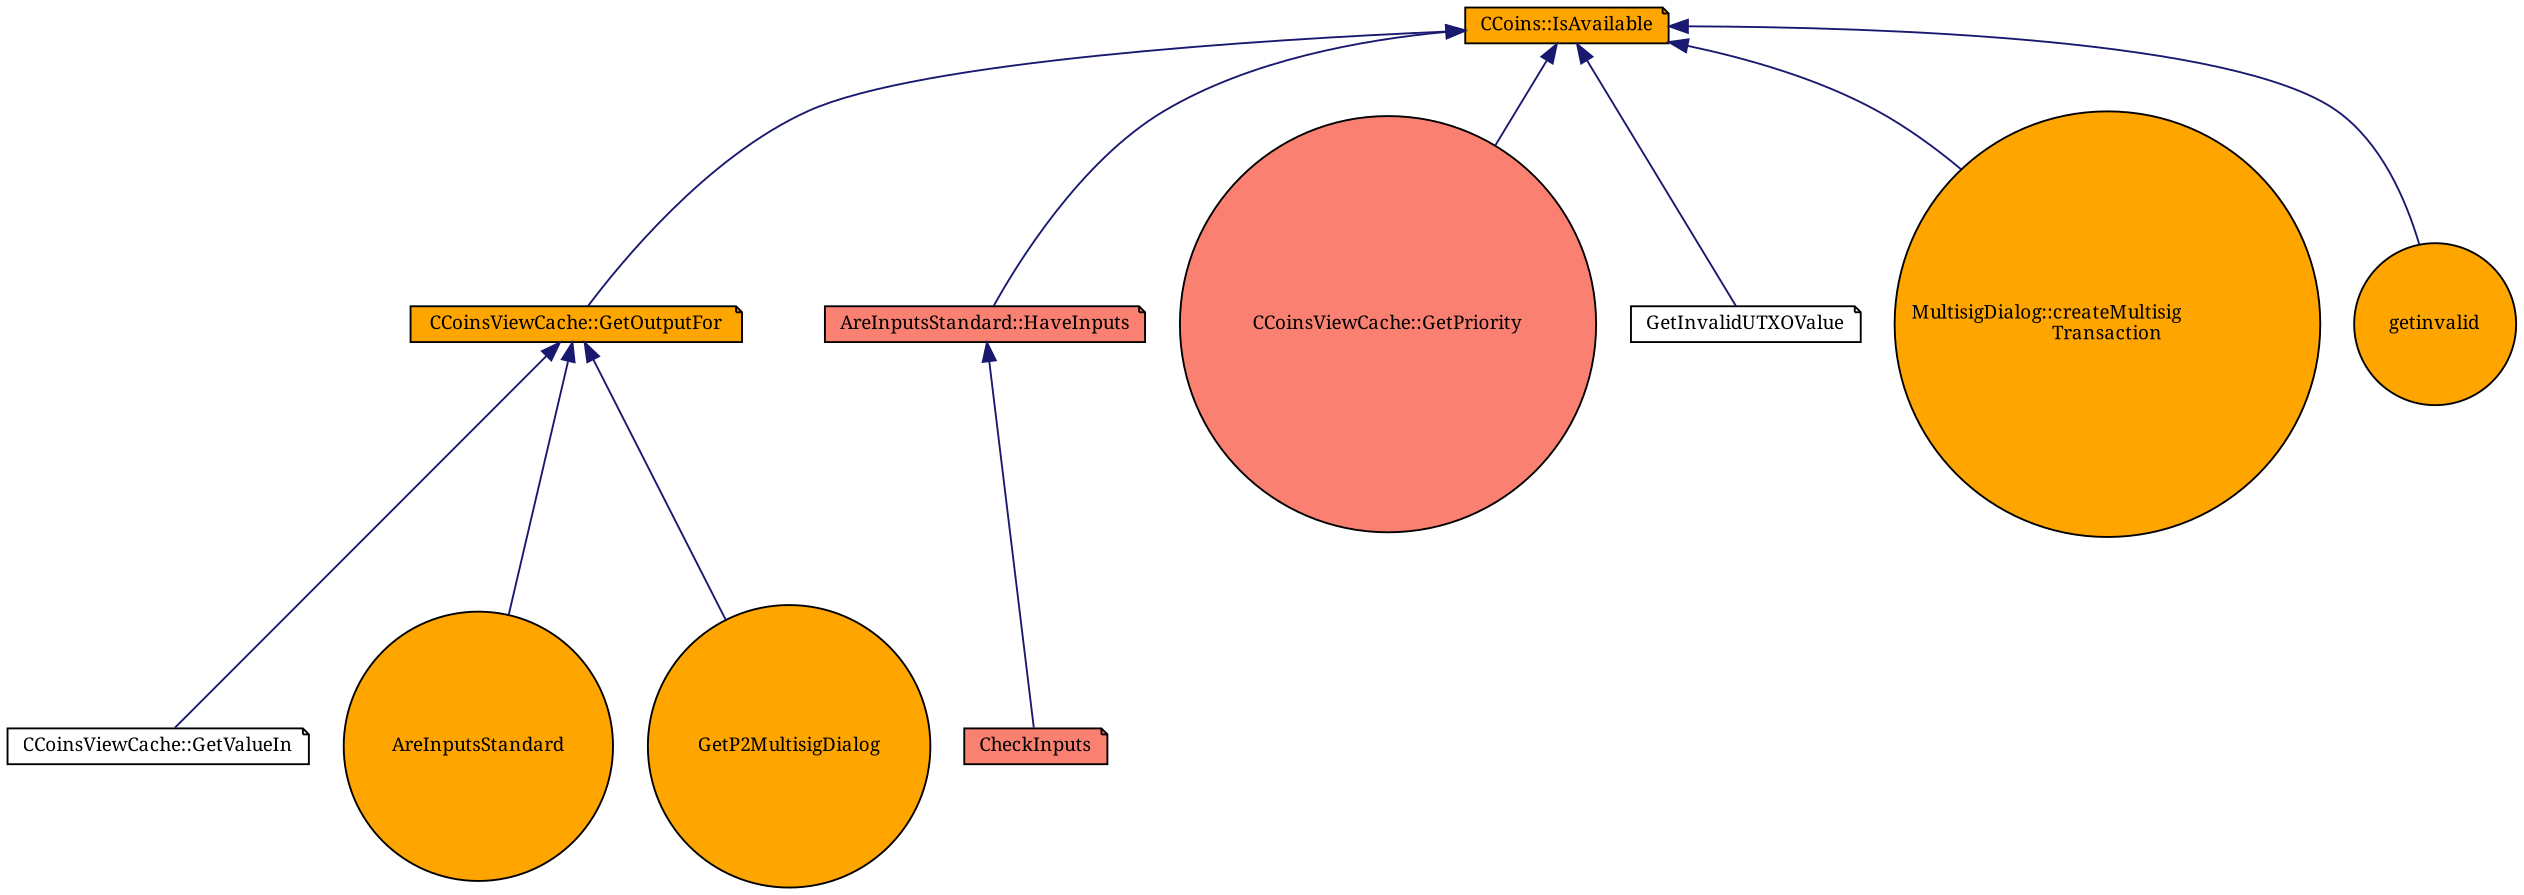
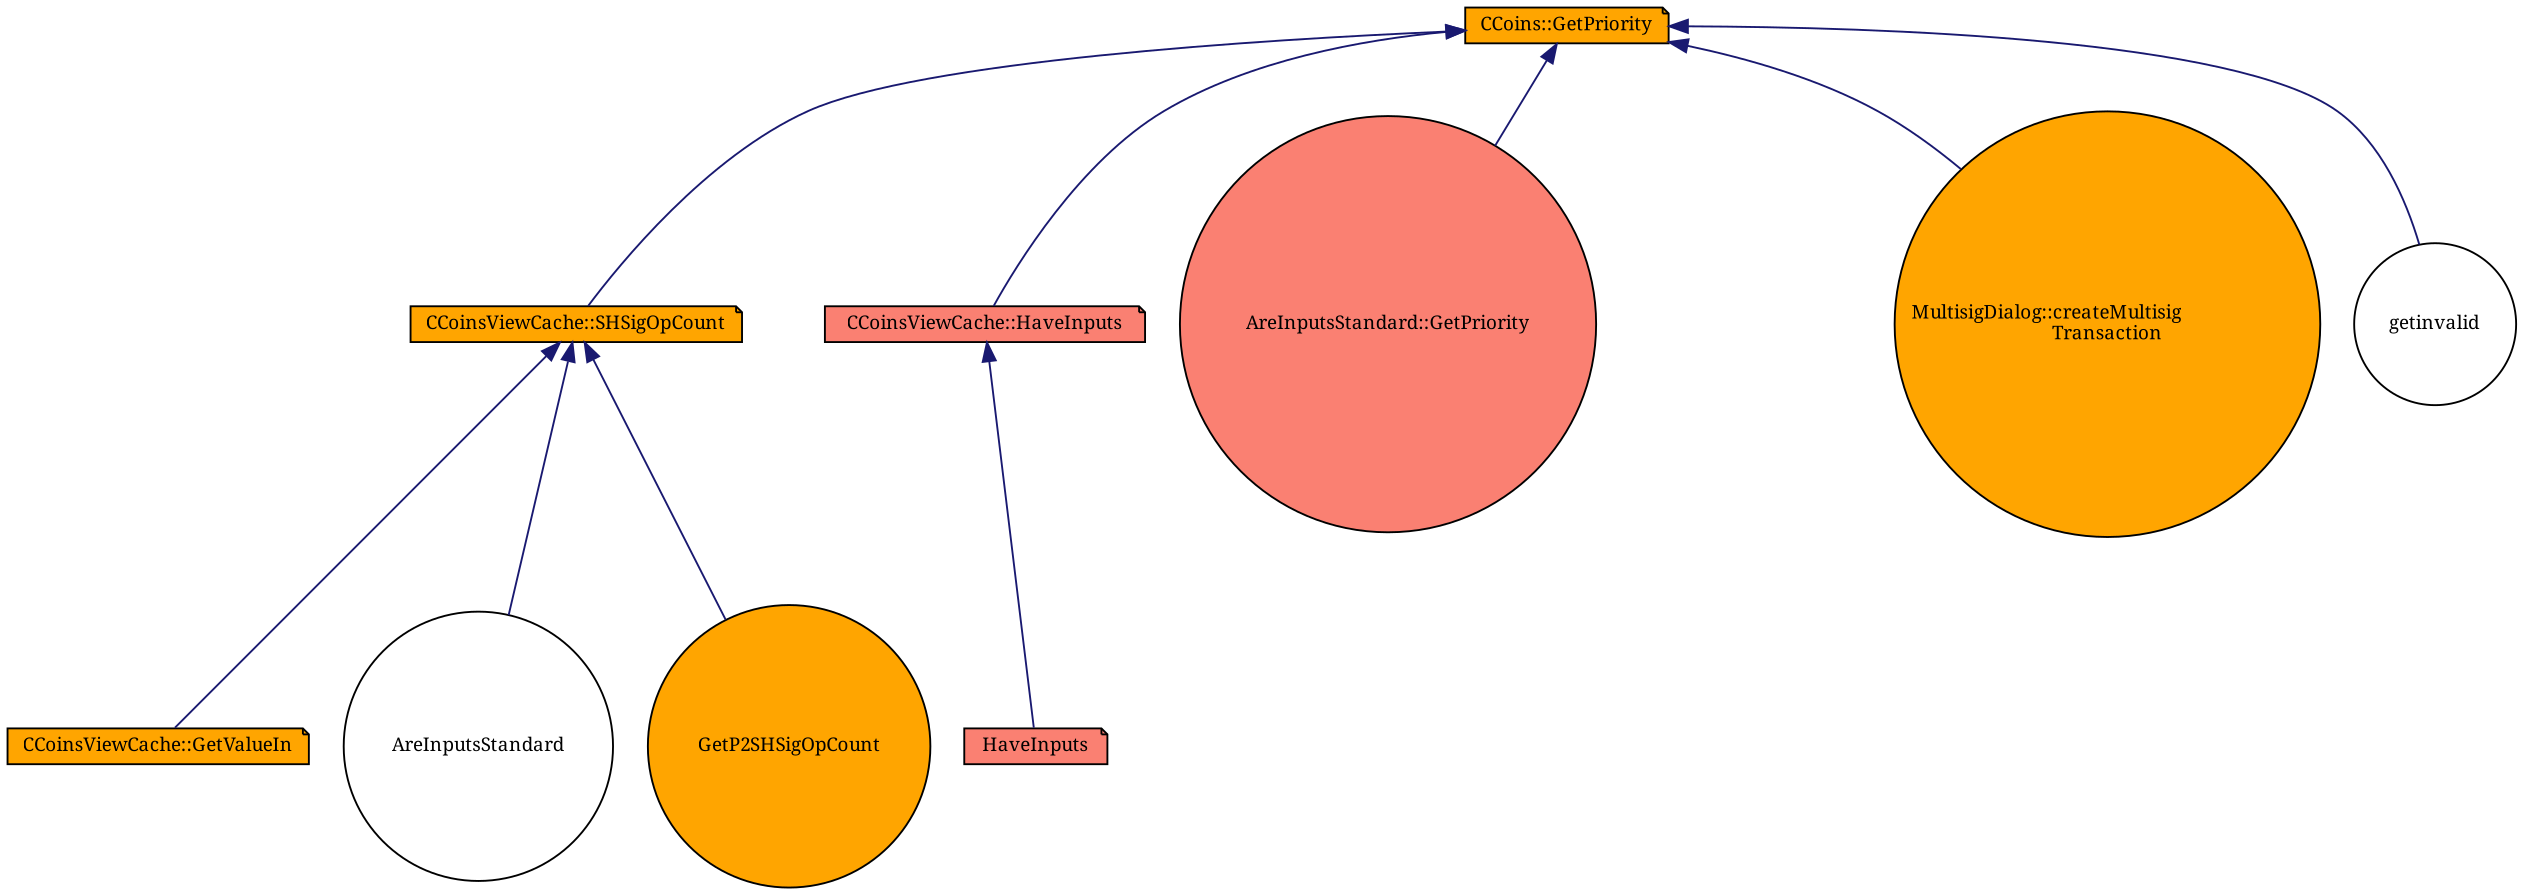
(1567, 25) -> (1567, 25)
(576, 324) -> (576, 324)
(985, 324) -> (985, 324)
(1388, 324) -> (1388, 324)
(1746, 324) -> none
(2435, 324) -> (2435, 324)
(158, 746) -> (158, 746)
(478, 746) -> (478, 746)
(789, 746) -> (789, 746)
(1036, 746) -> (1036, 746)
